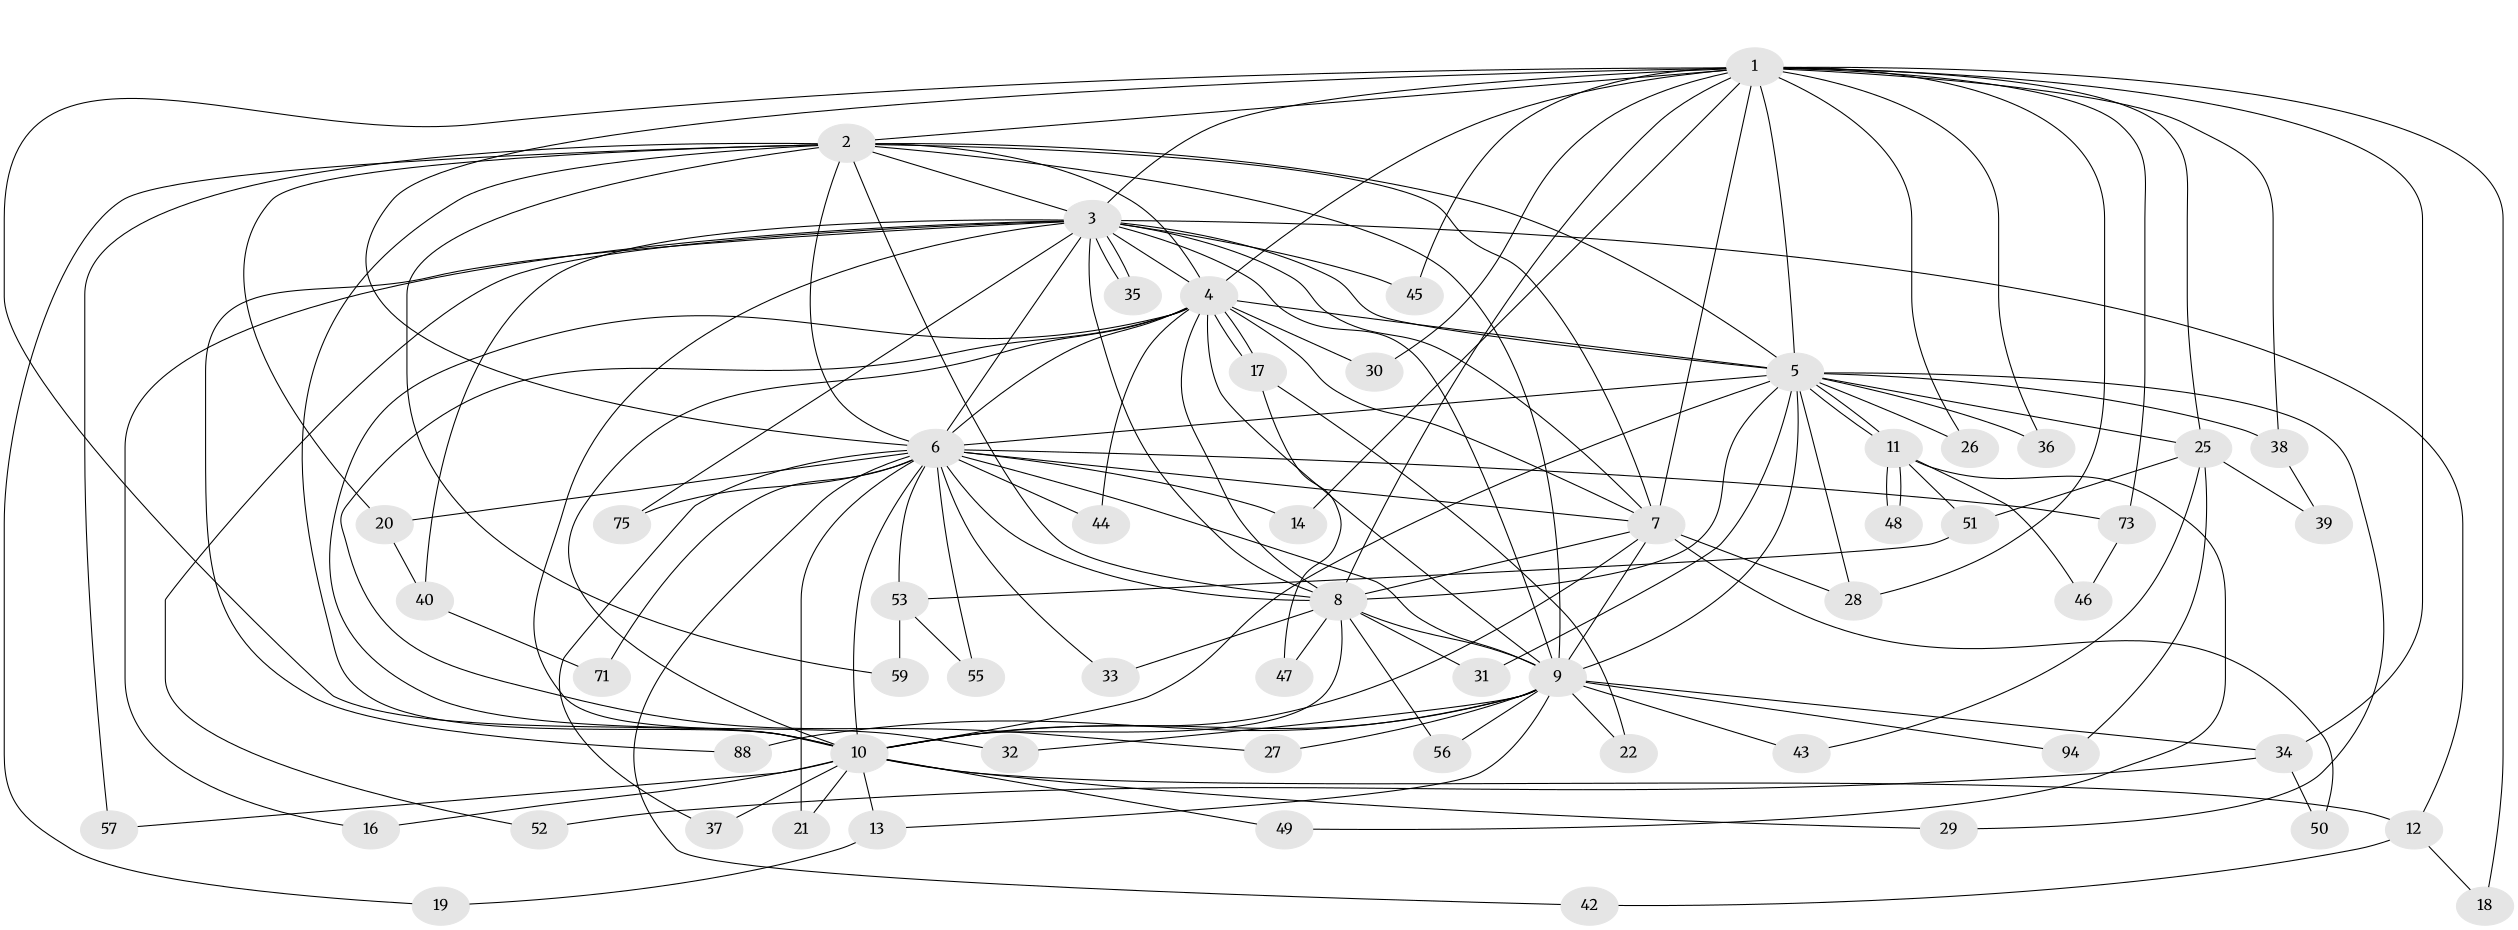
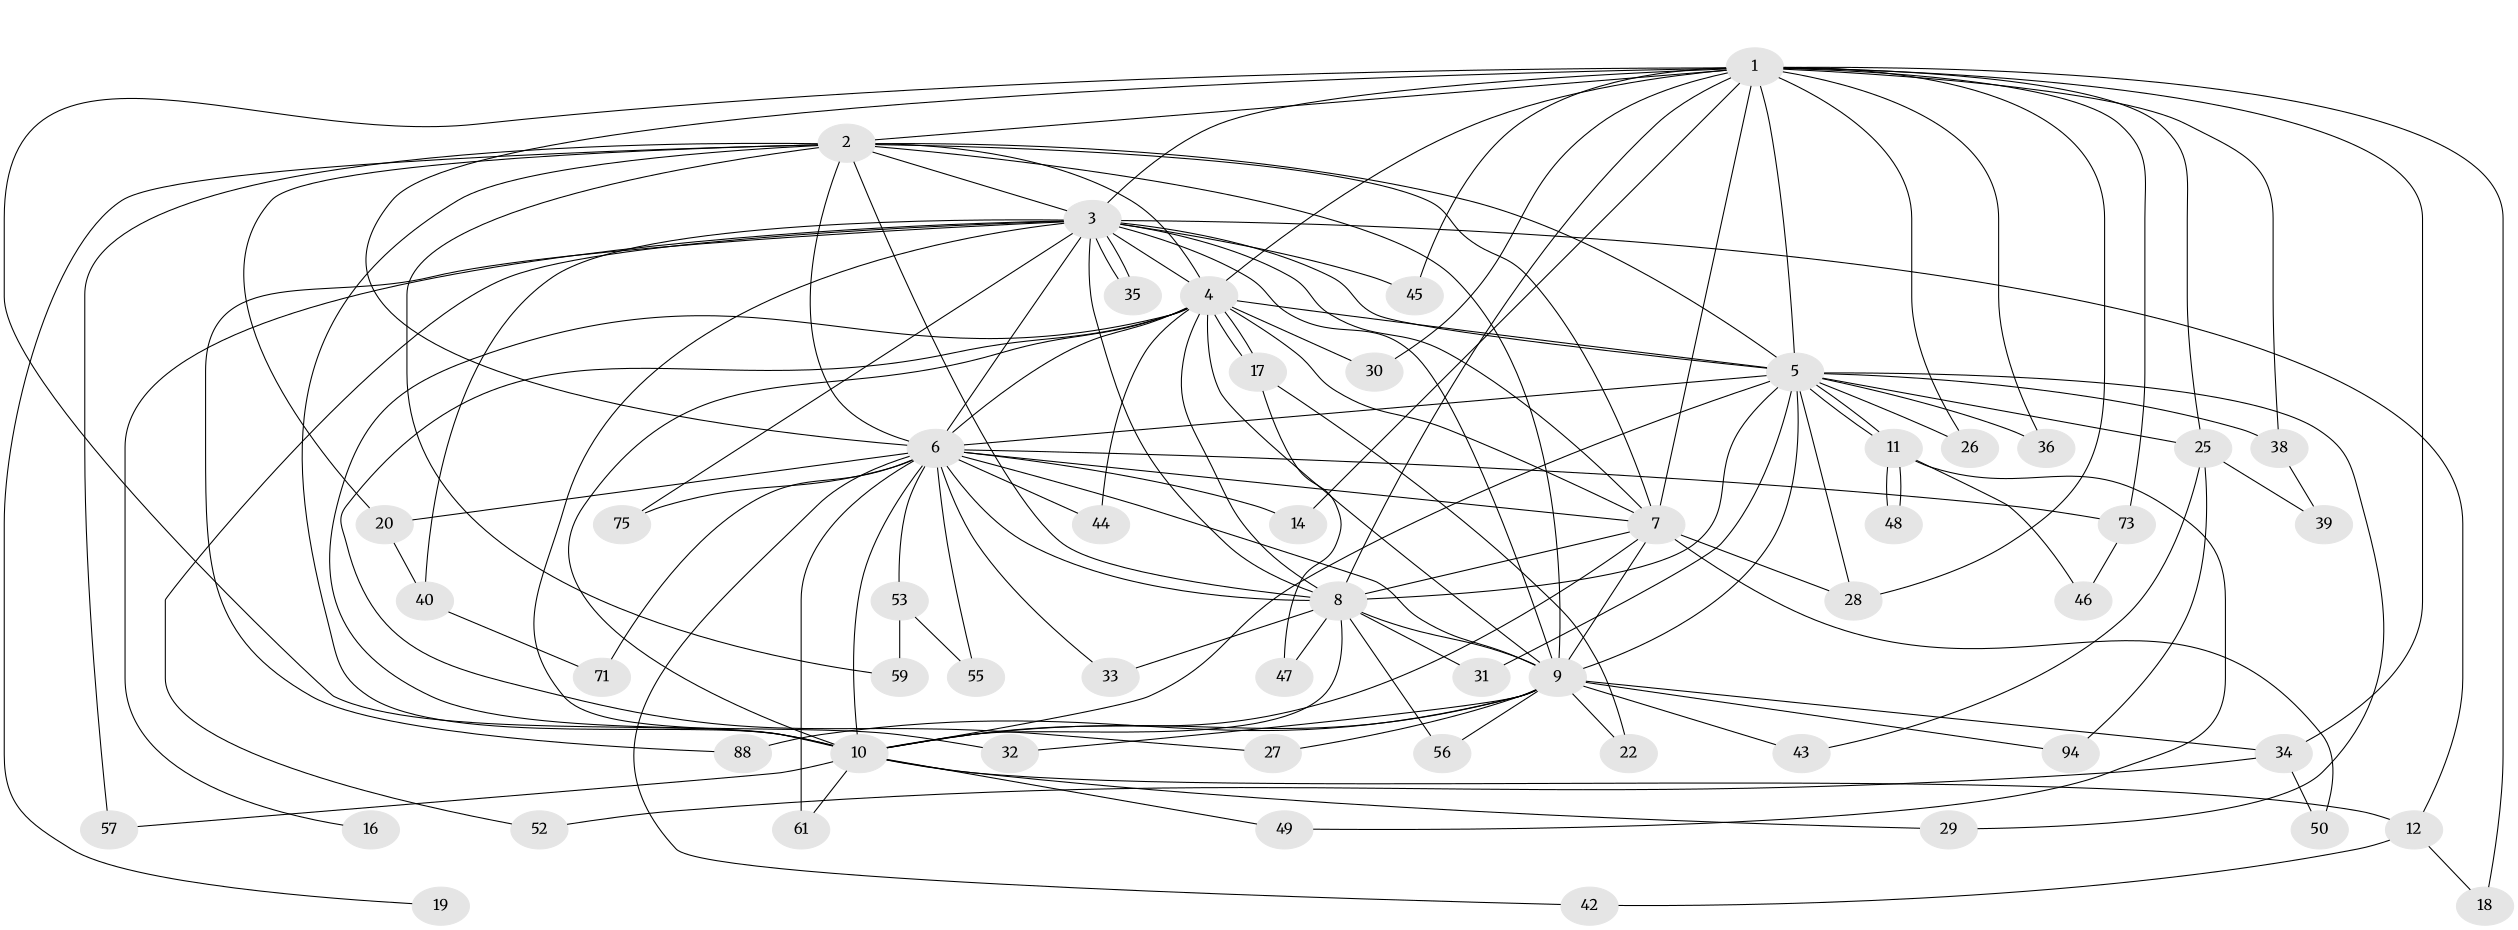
(1970, 525) -> none
(617, 797) -> none
(714, 830) -> none
(801, 830) -> (801, 830)
(877, 830) -> none
